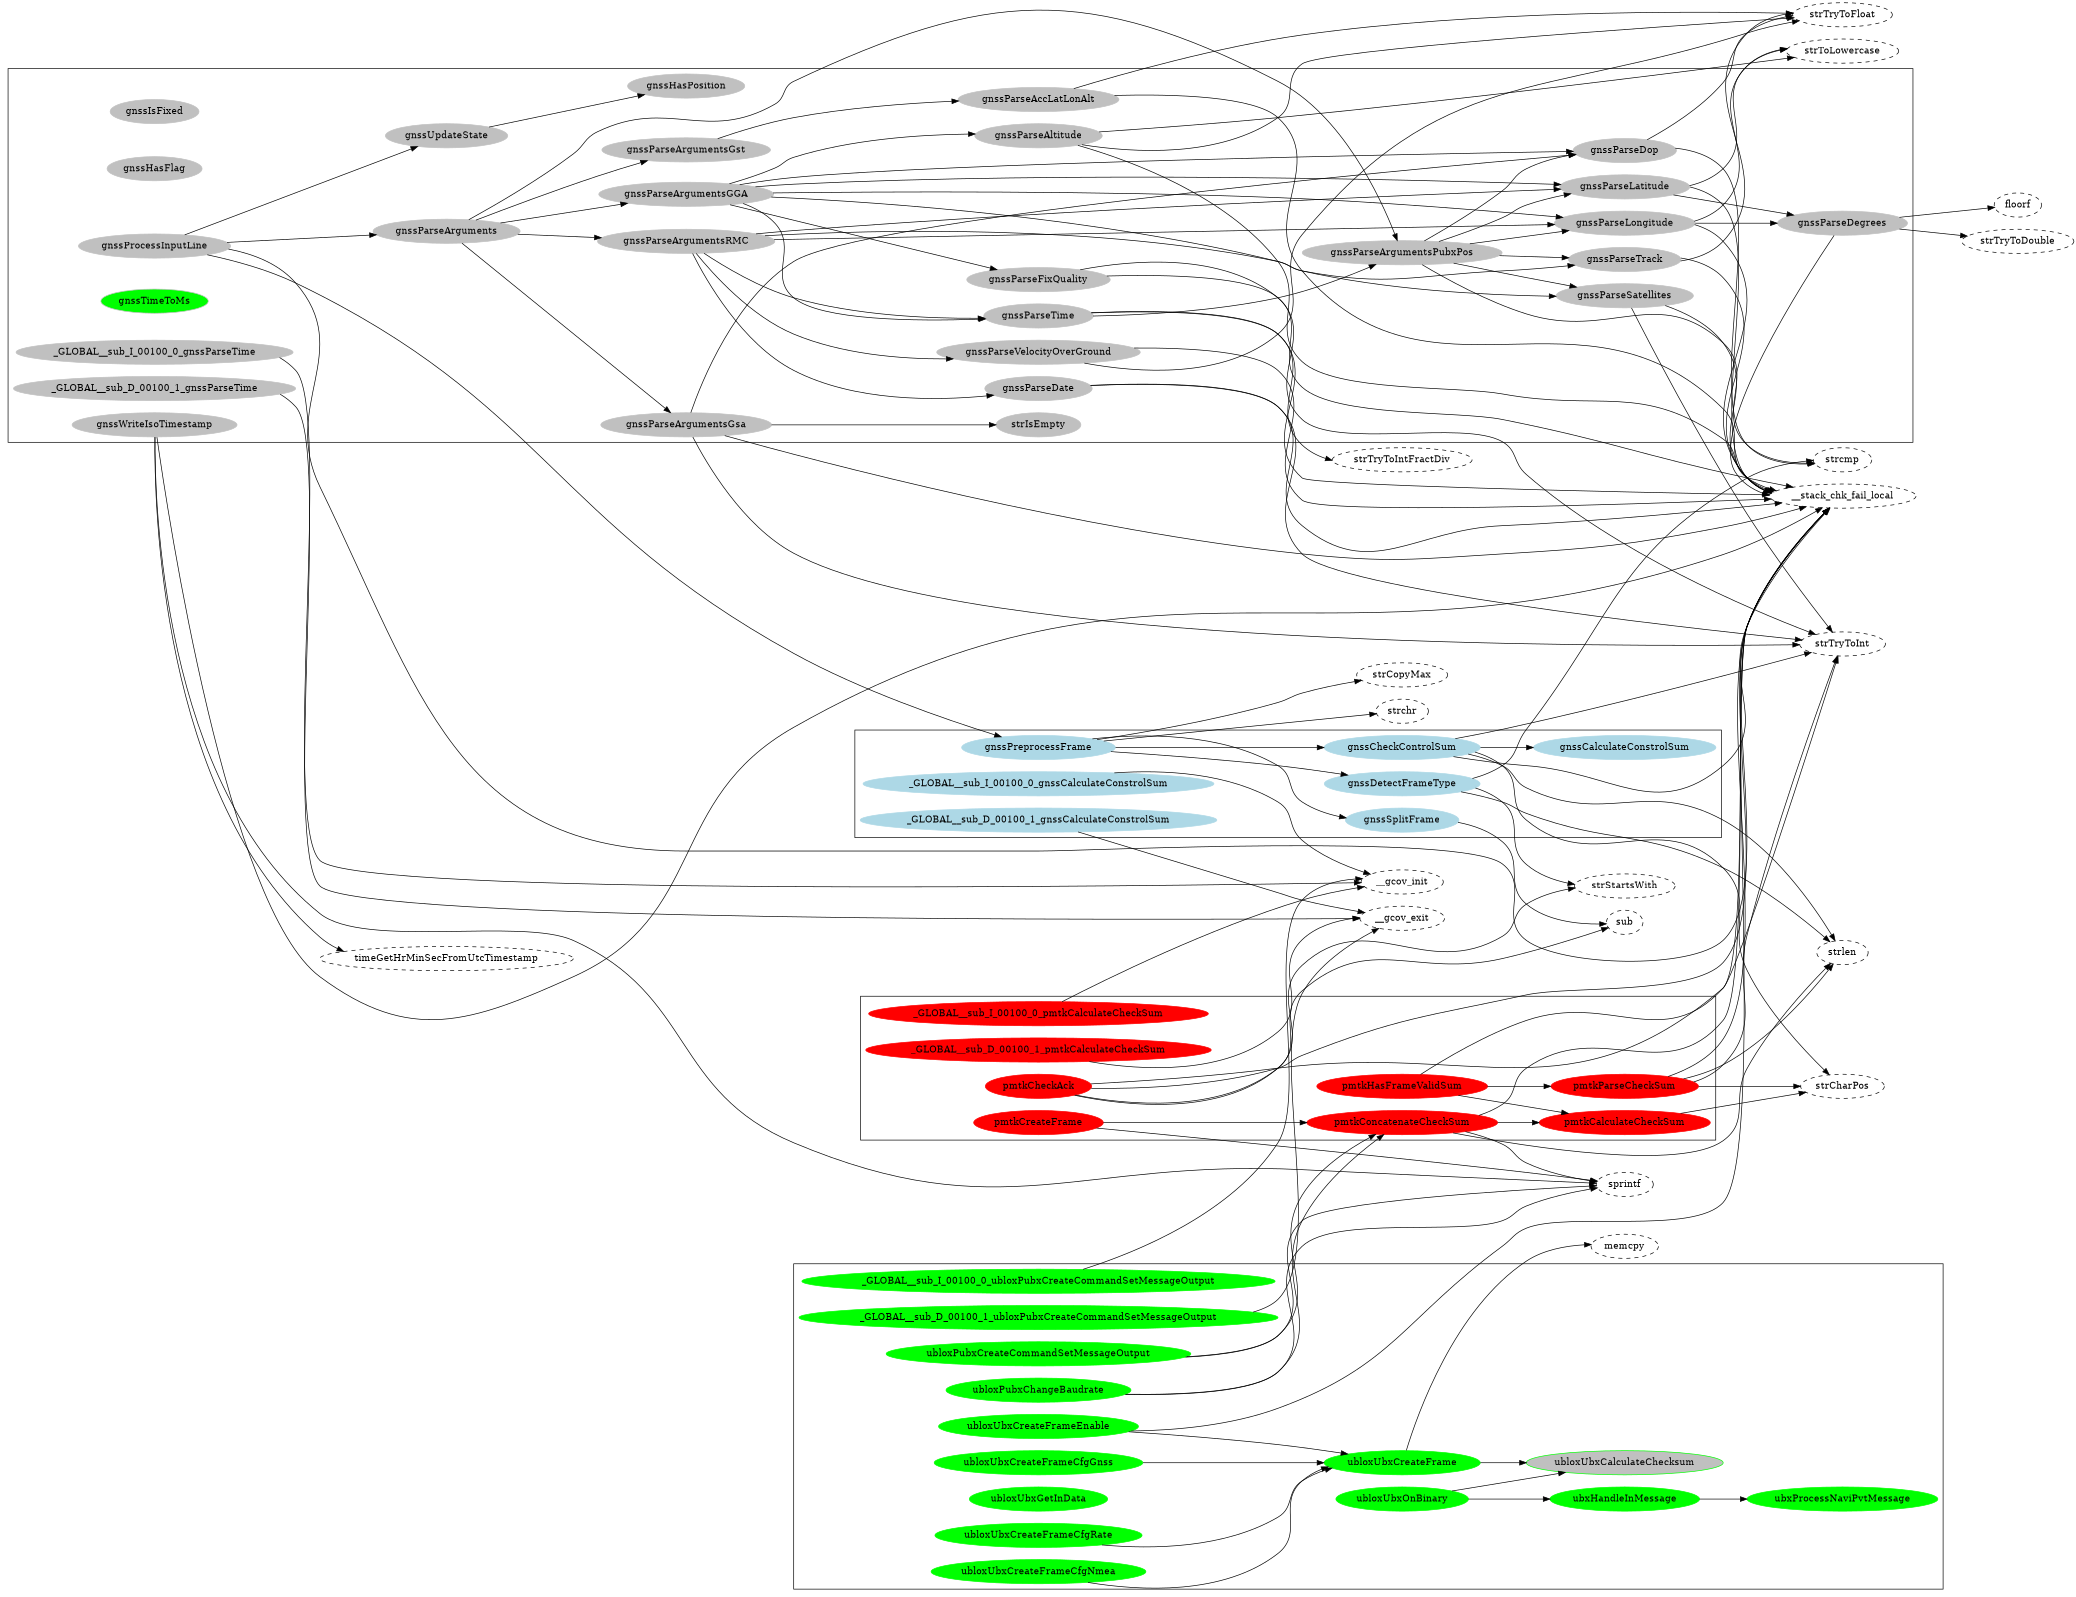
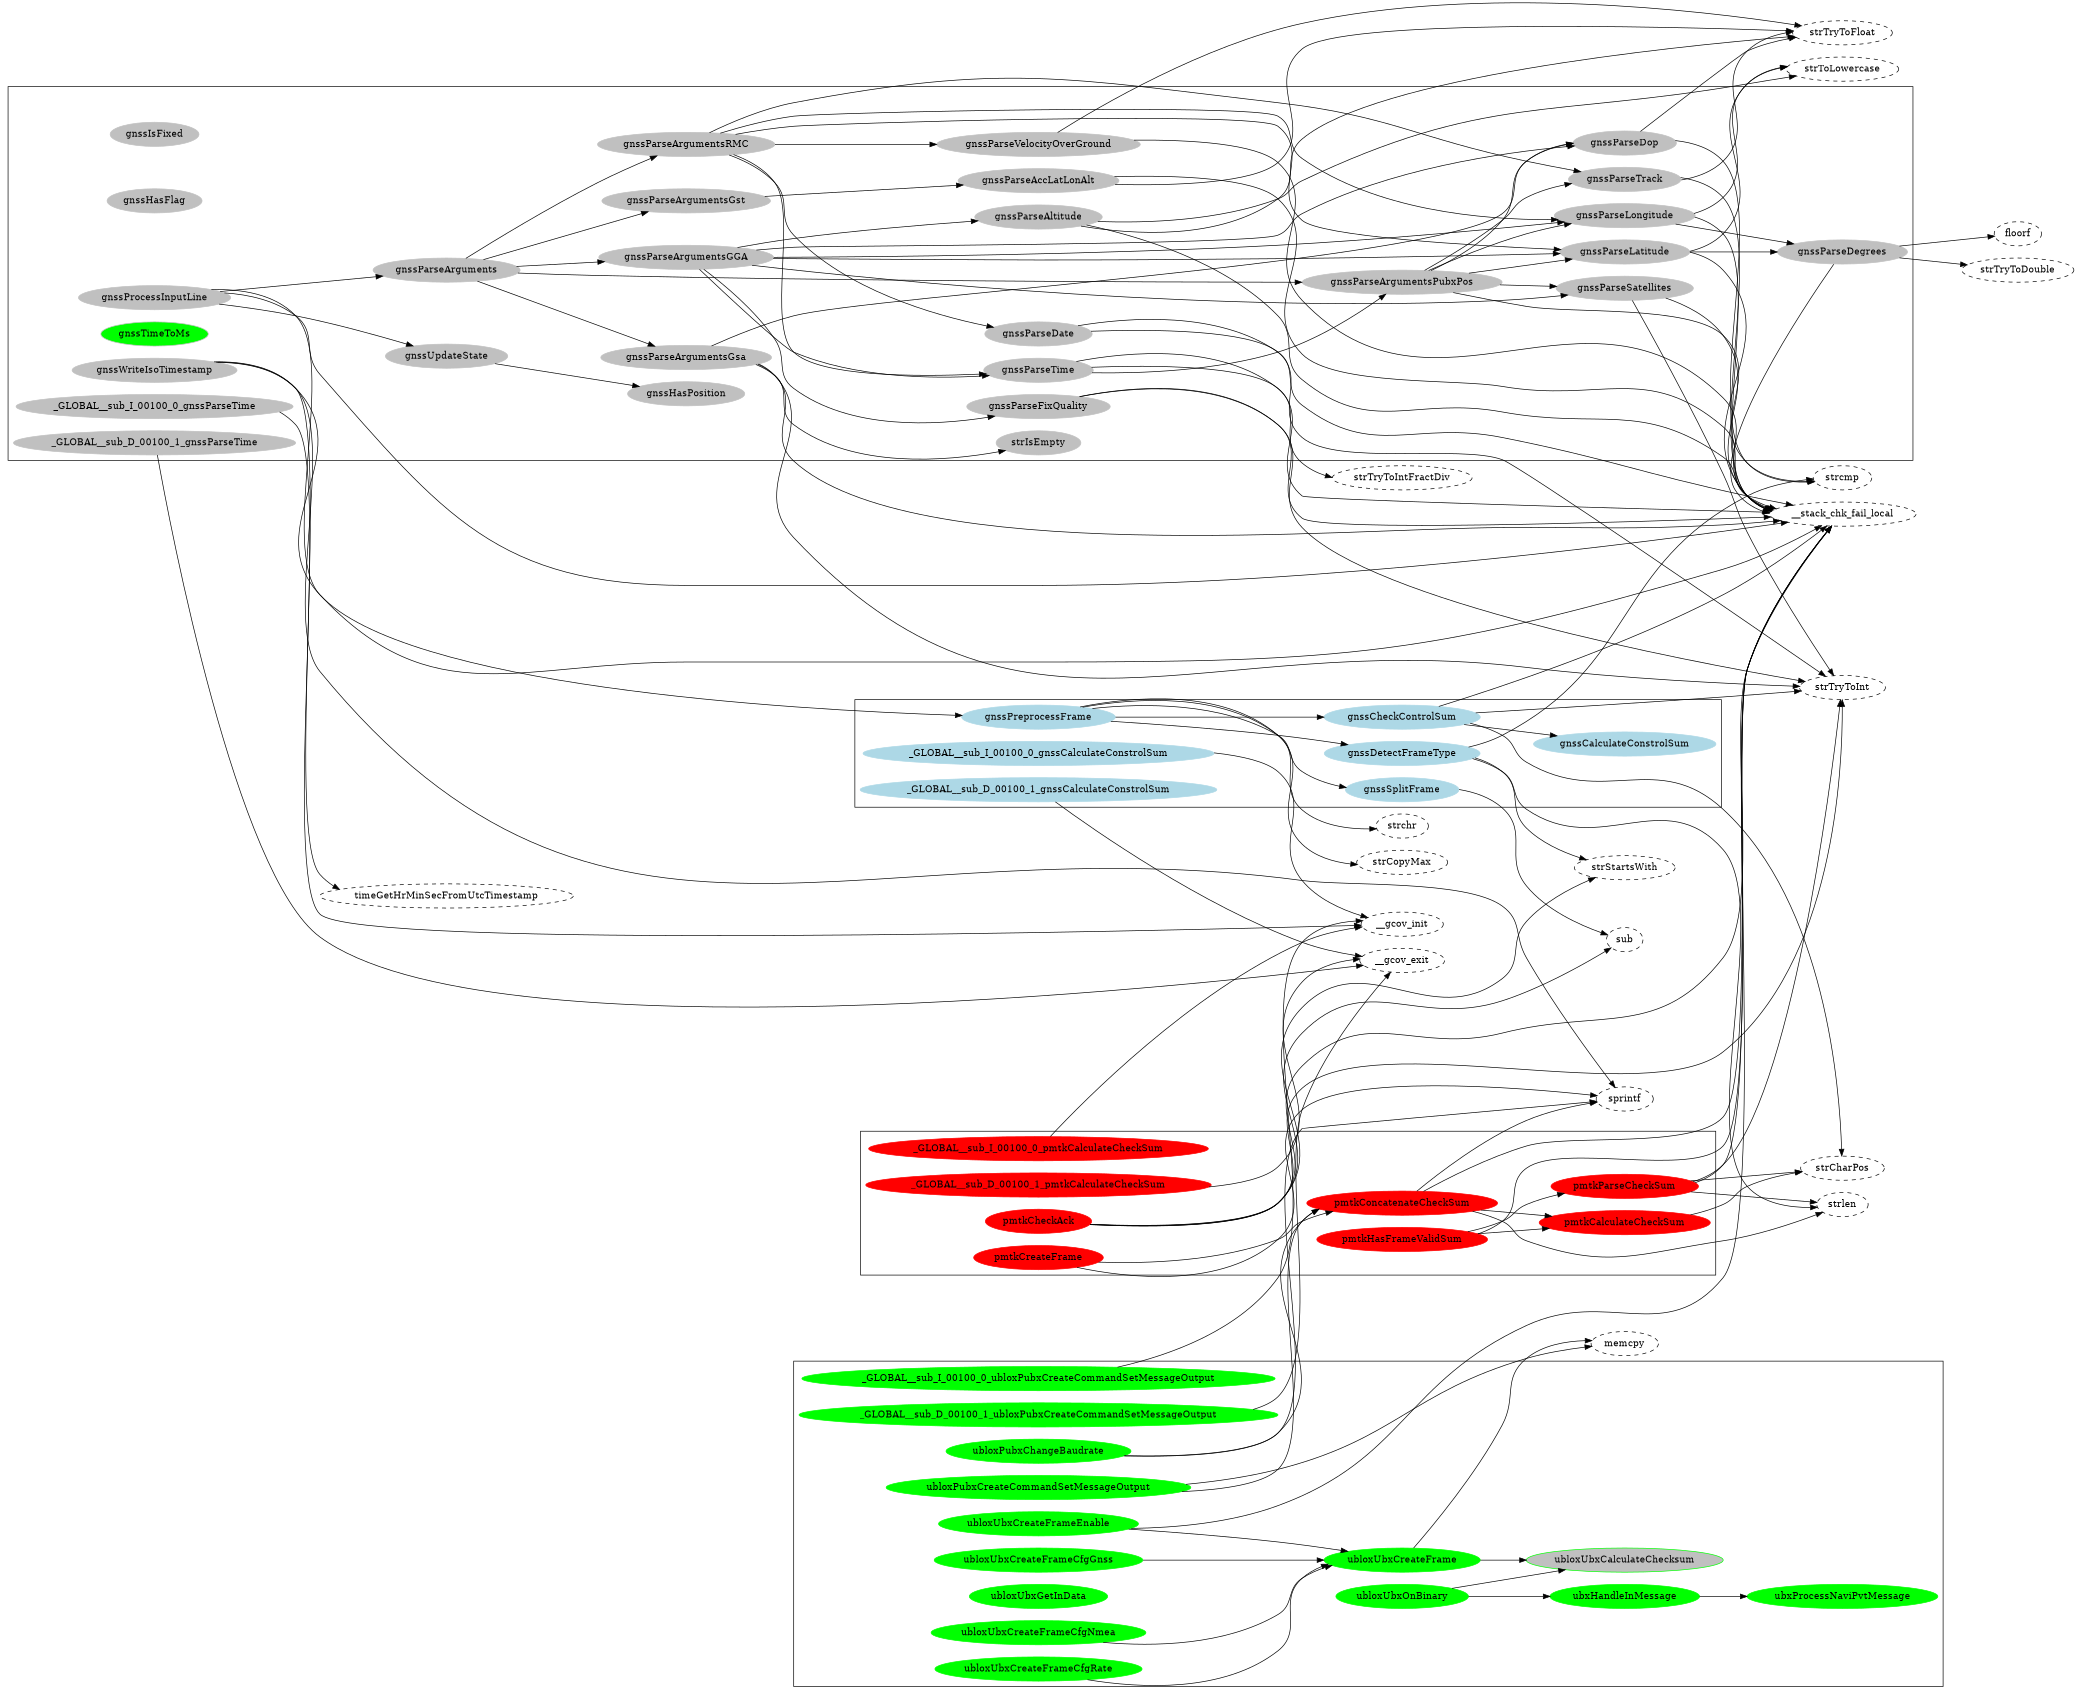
(1670, 803) -> none
(1336, 1210) -> (1388, 1424)
